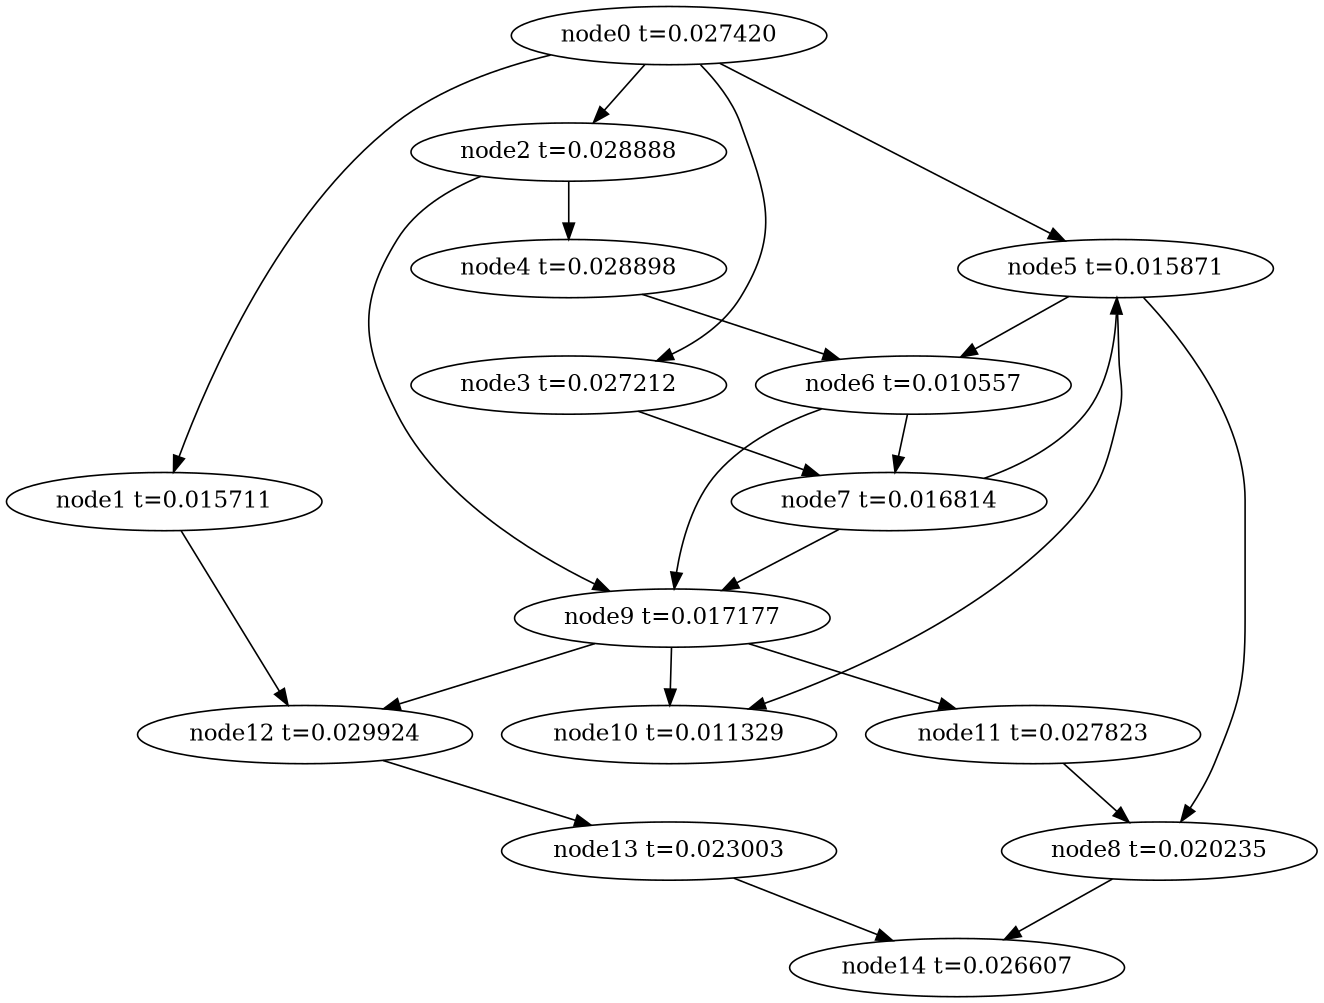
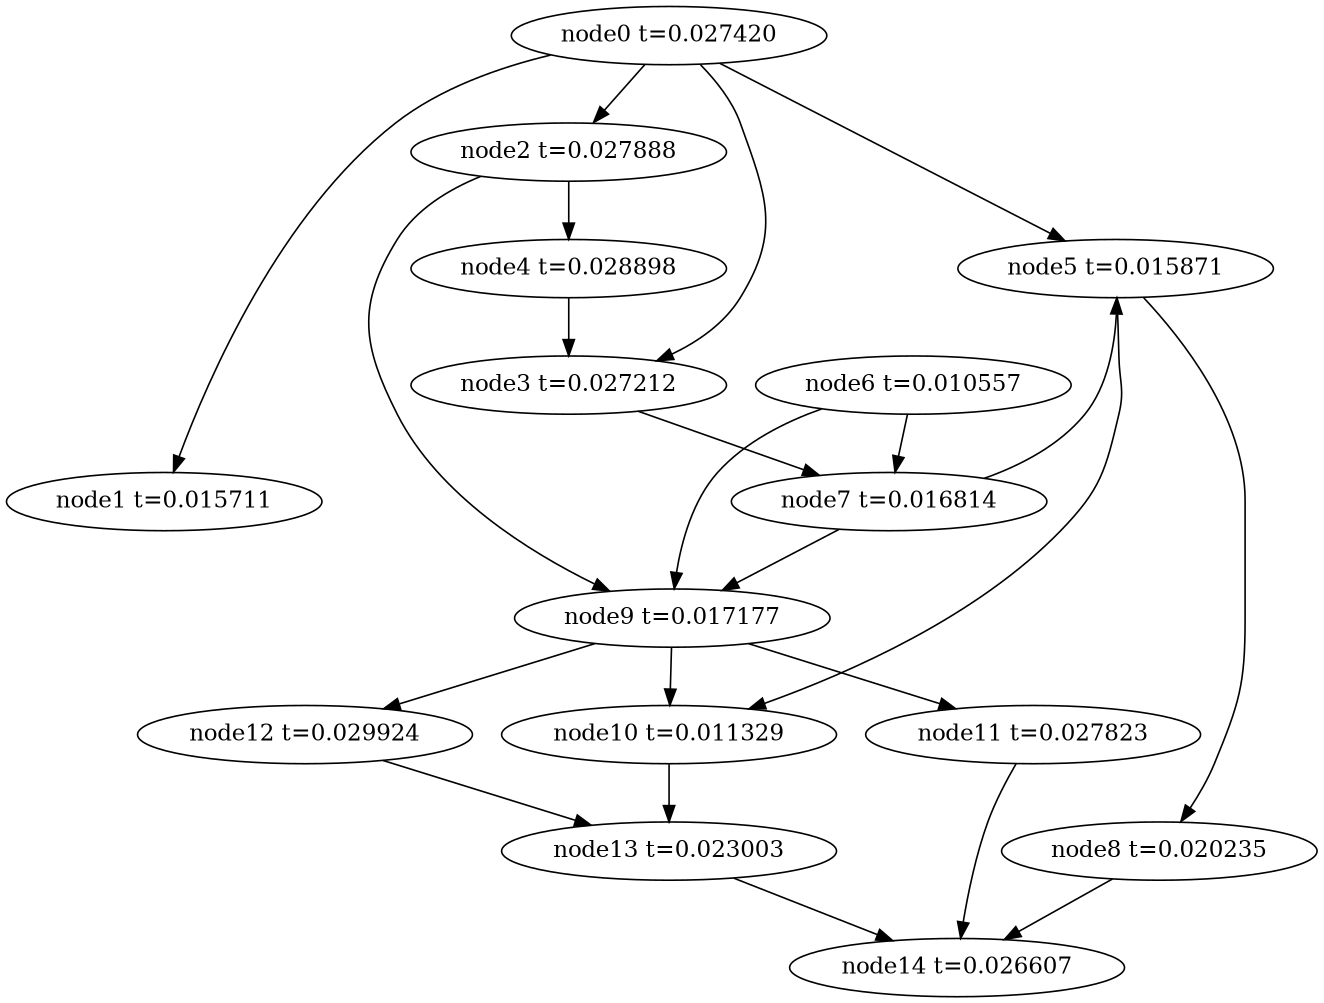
(569, 152) -> (569, 152)
(1022, 323) -> none
(733, 324) -> (569, 319)
(230, 611) -> none
none -> (669, 785)
(1090, 788) -> (982, 840)
